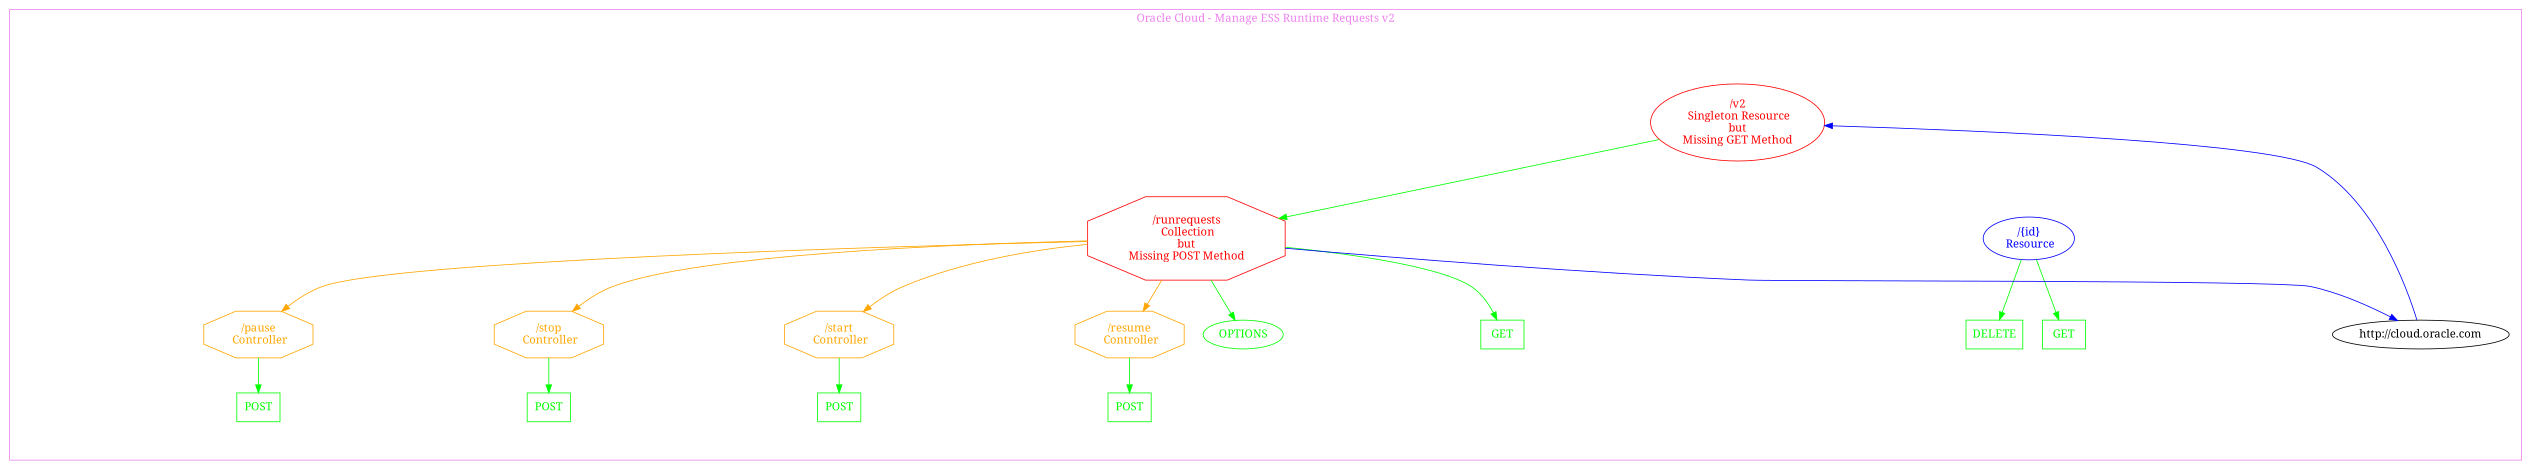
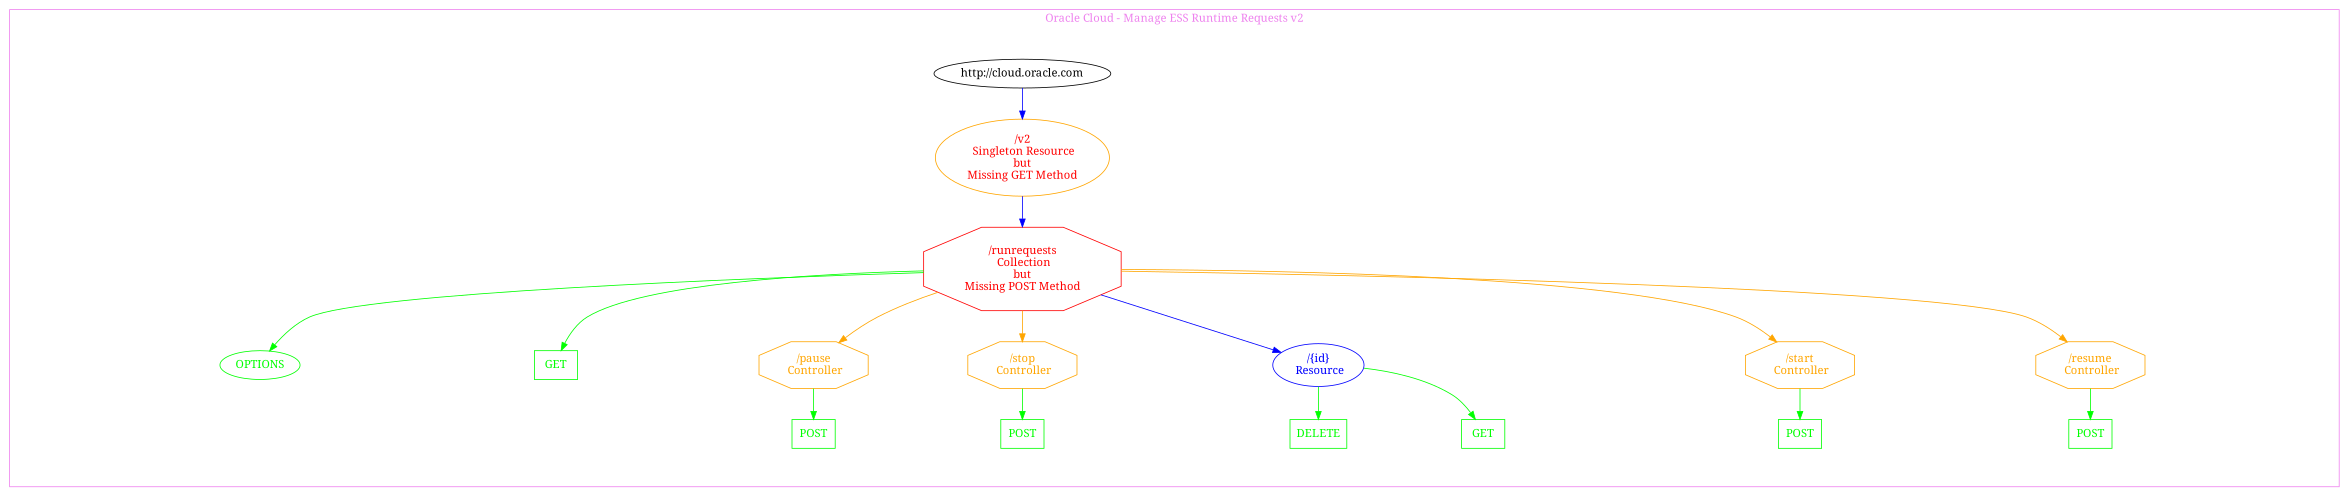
(1738, 122) -> (1022, 158)
(1473, 178) -> (1022, 208)
(1840, 281) -> (1191, 324)
